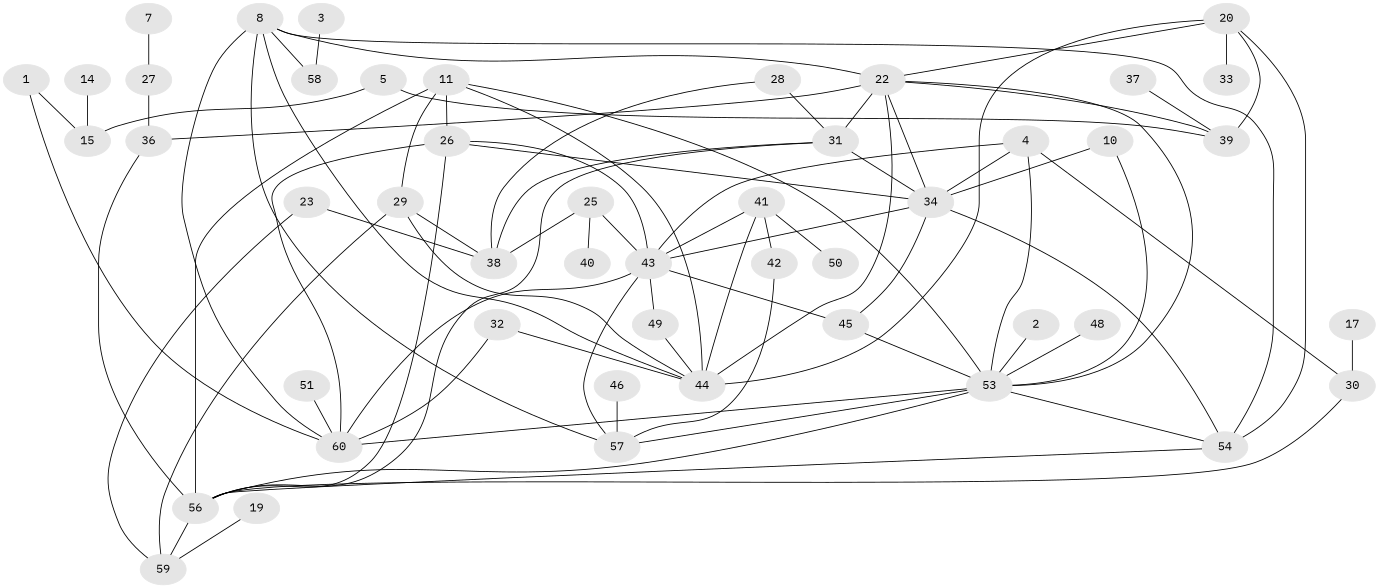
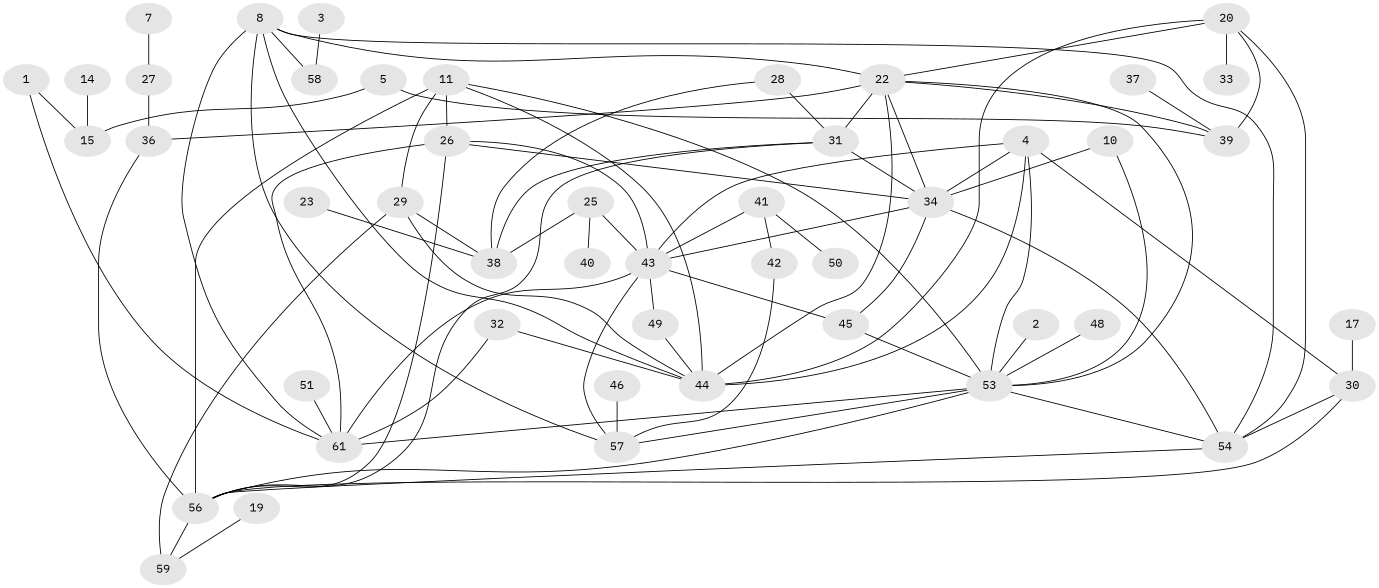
(728, 297) -> (929, 334)
(151, 369) -> none
none -> (1289, 416)
(339, 447) -> (339, 447)
